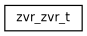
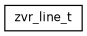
(44, 18) -> (44, 18)
